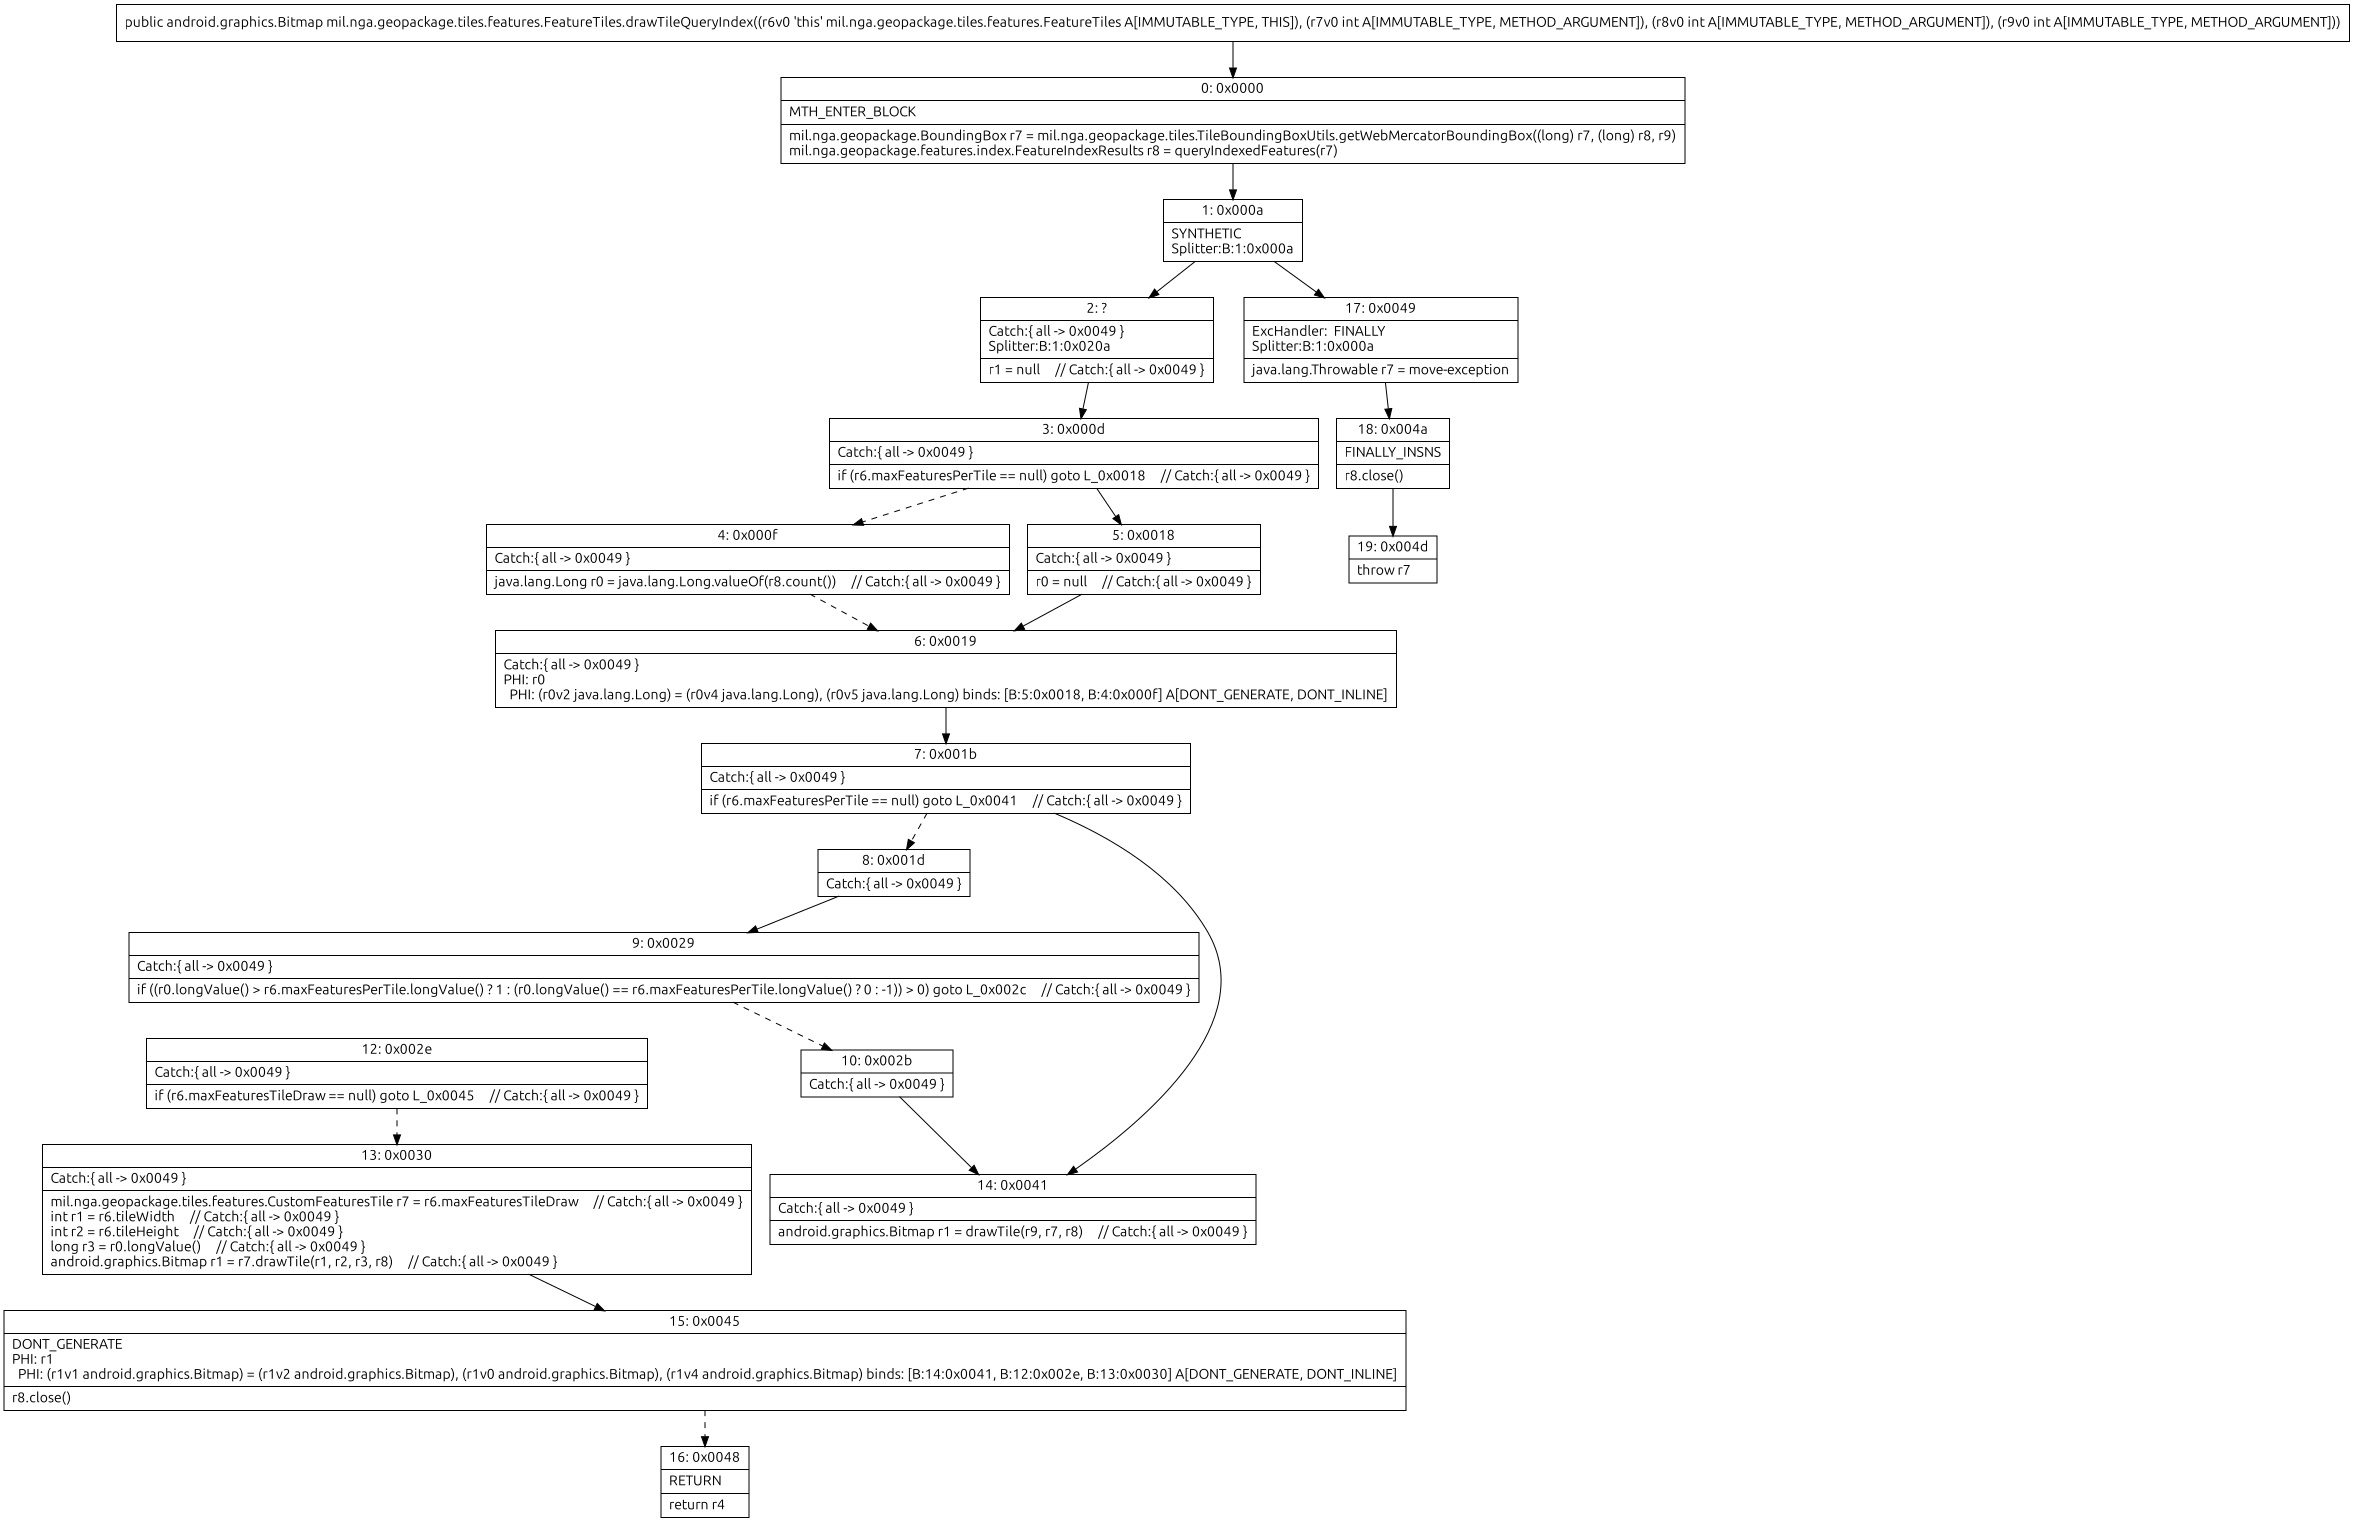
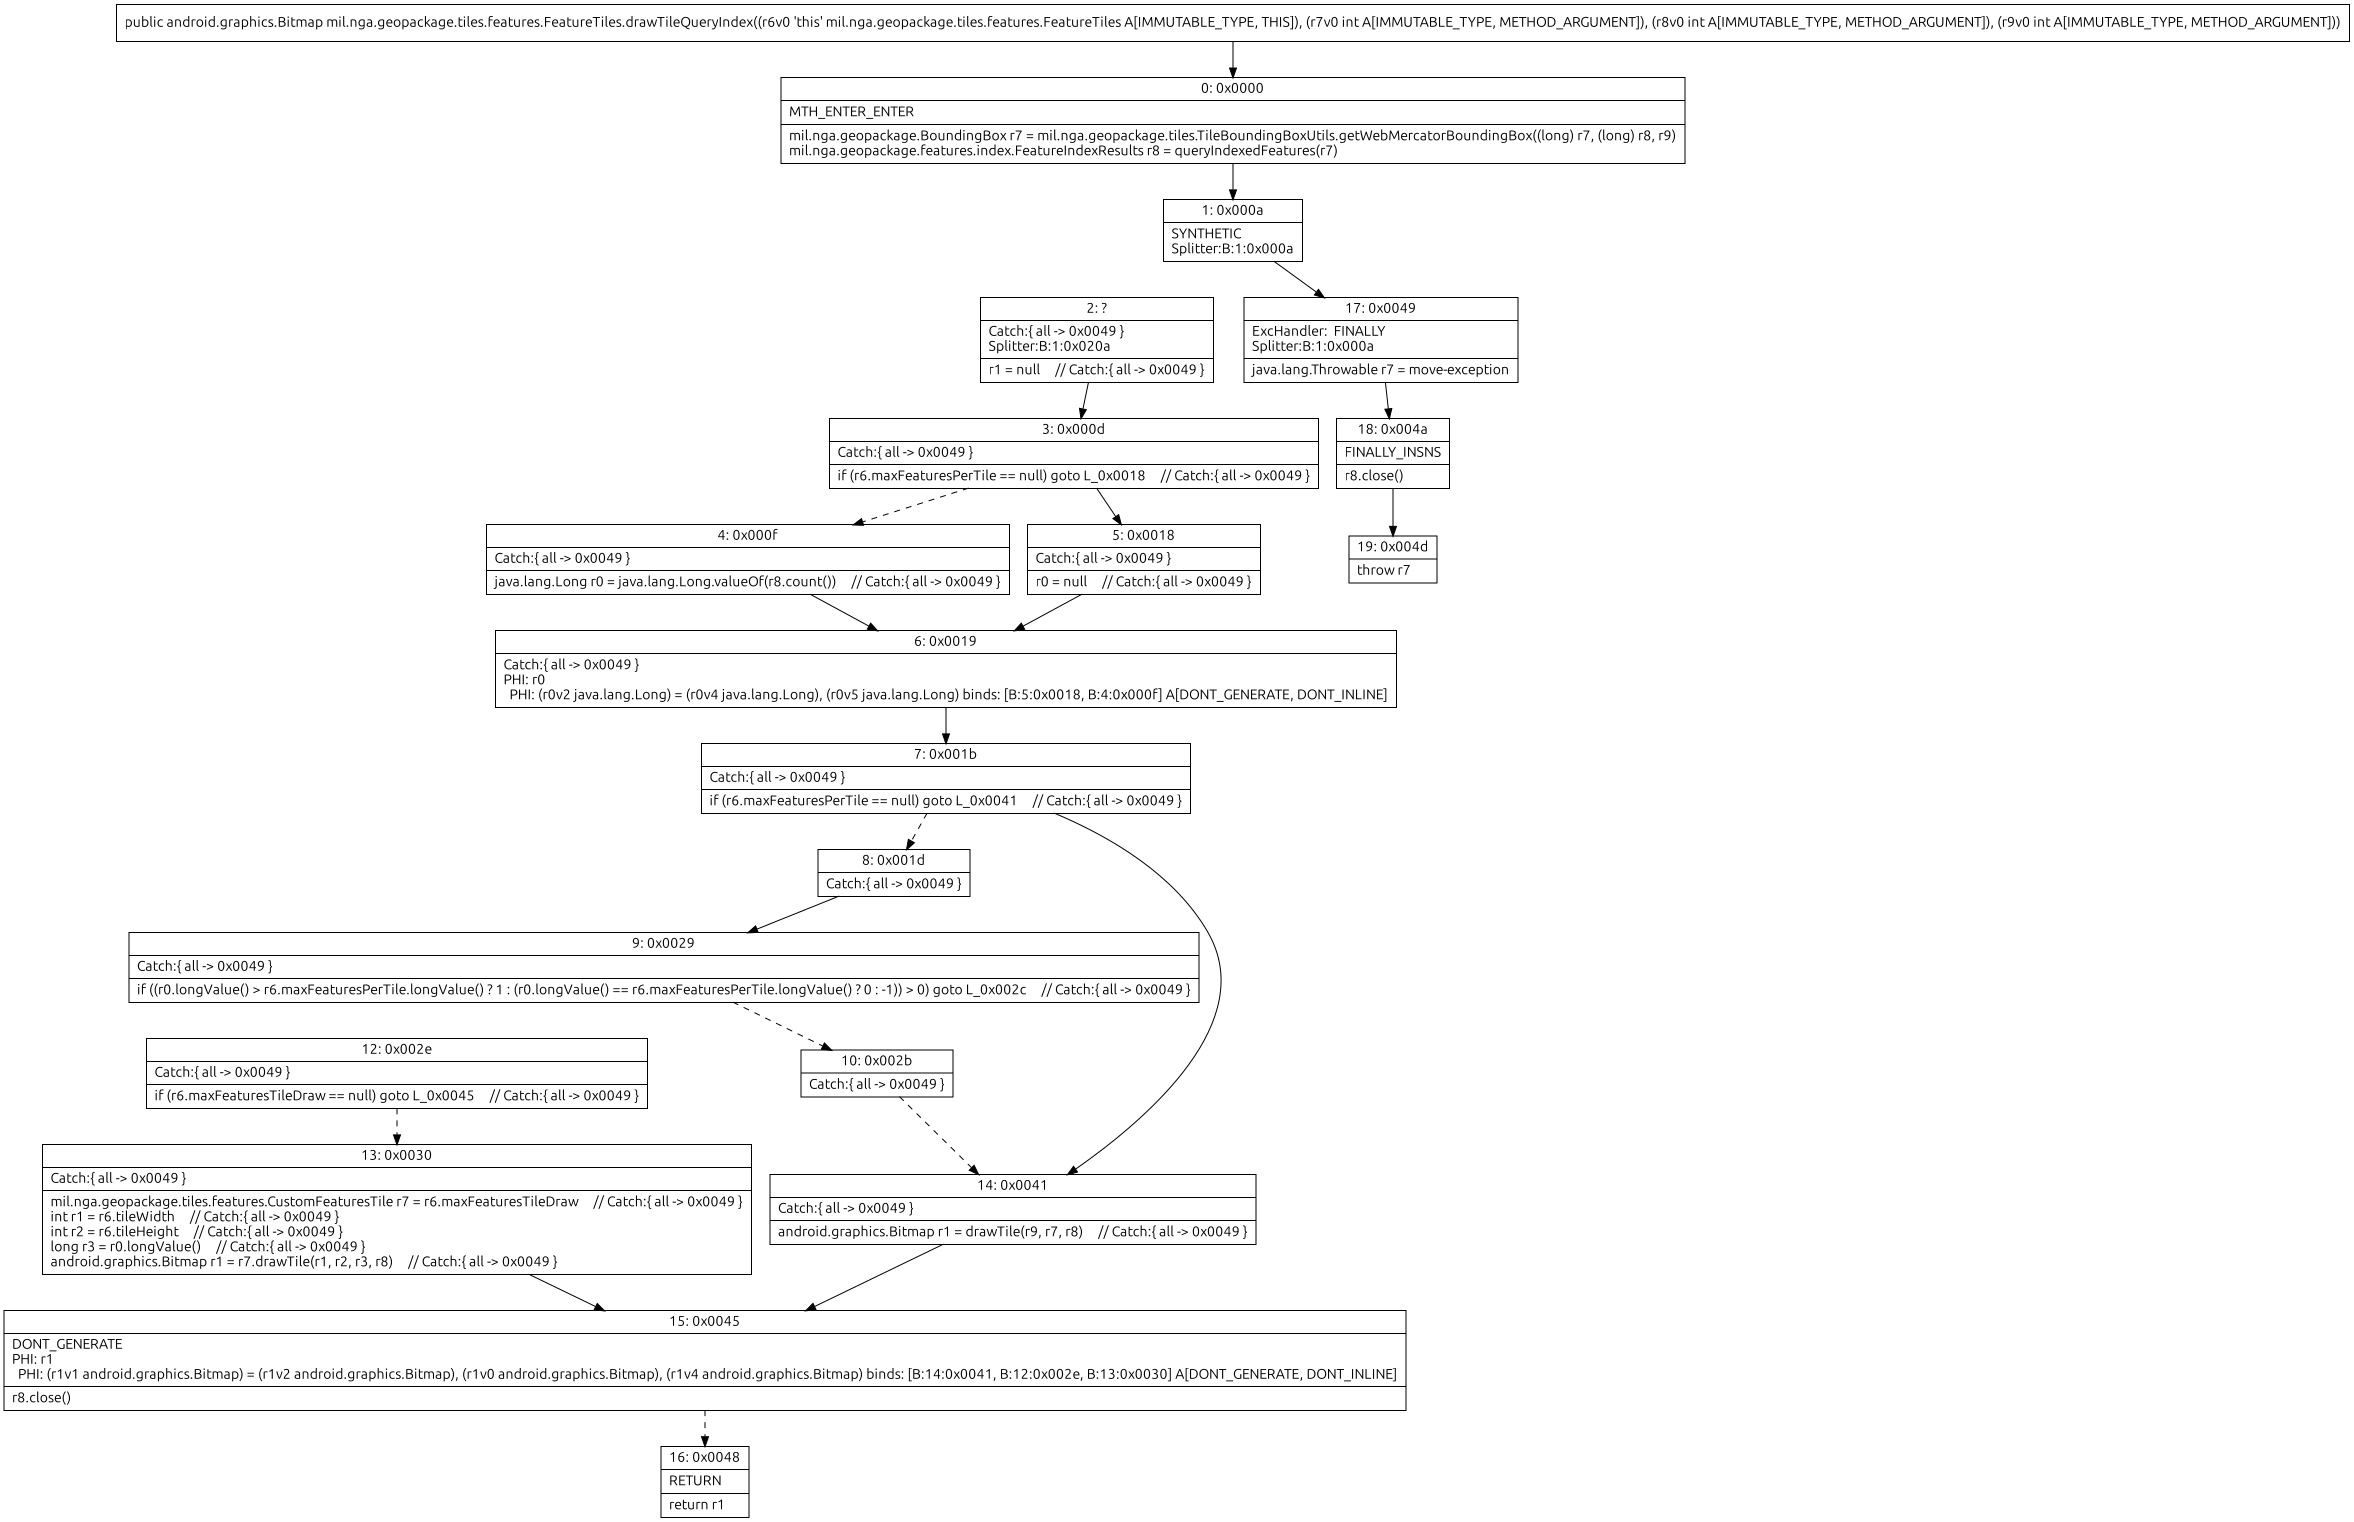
(852, 112) -> (852, 112)
(1176, 276) -> none
(839, 610) -> (839, 610)
(936, 1132) -> (936, 1132)
none -> (879, 1275)
(698, 1505) -> (698, 1505)
